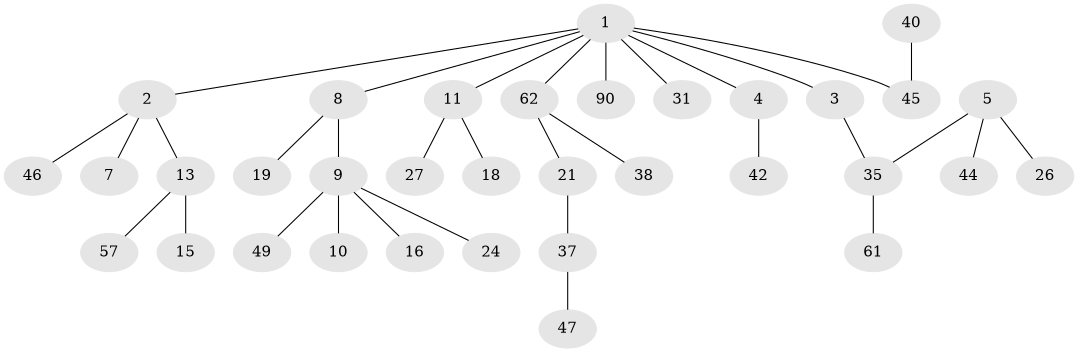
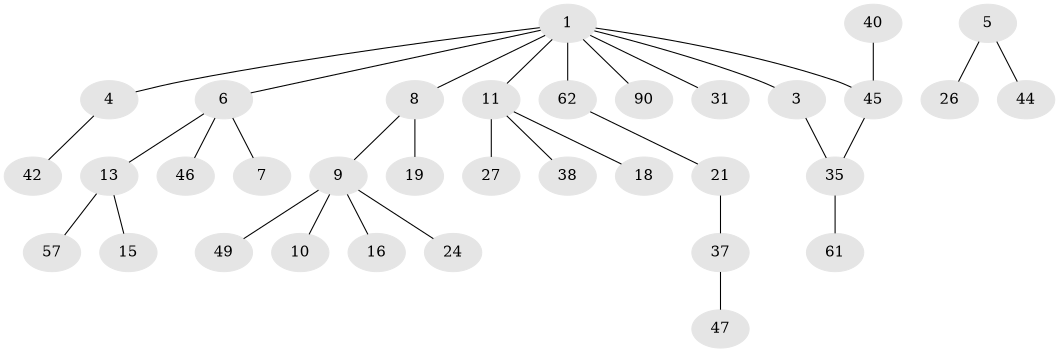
(147, 100) -> (224, 100)
(587, 138) -> (529, 138)
(930, 138) -> (854, 138)
